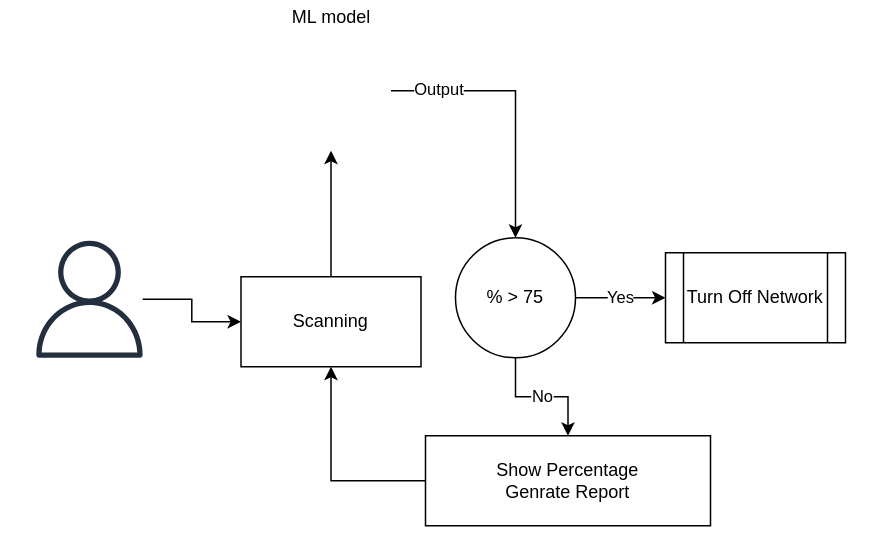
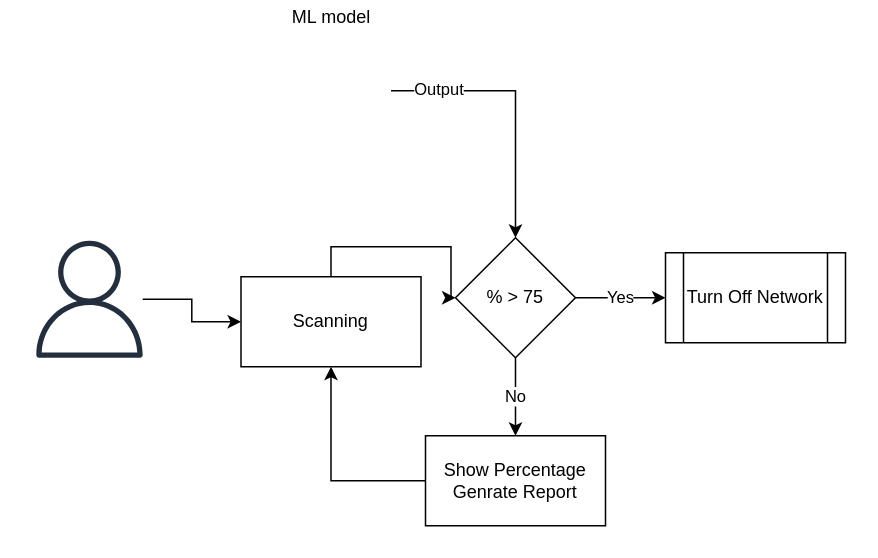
(331, 204) -> (418, 247)
(515, 298) -> (515, 298)
(568, 481) -> (515, 481)
